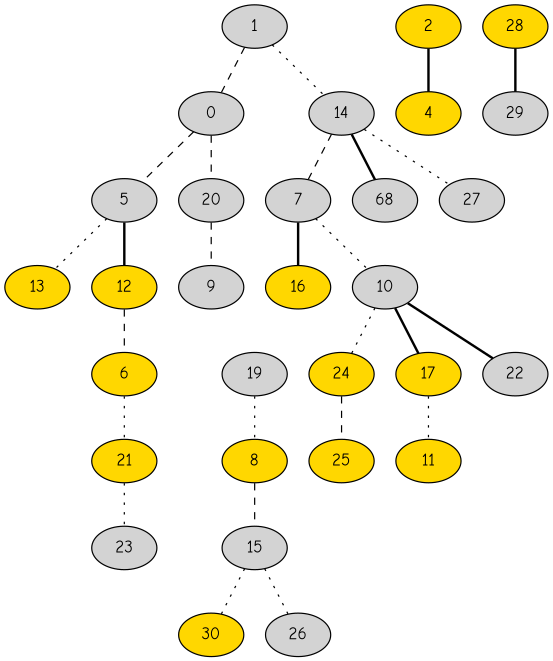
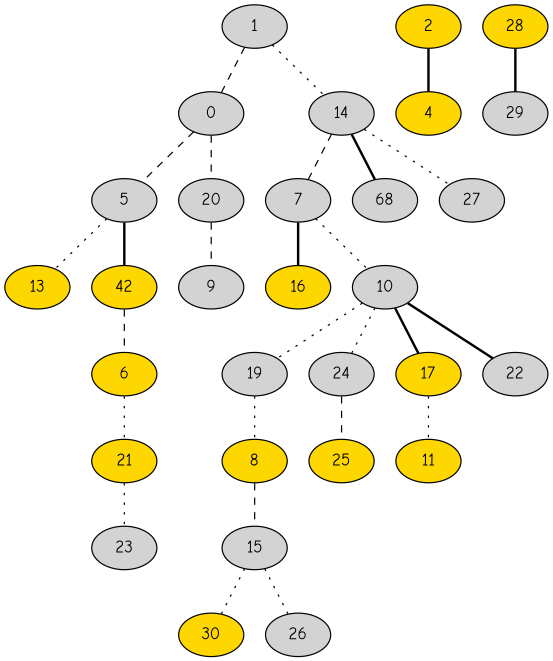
(124, 287) -> (124, 287)
none -> (320, 331)
(342, 374) -> (342, 374)
